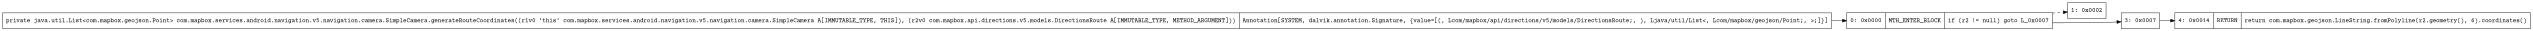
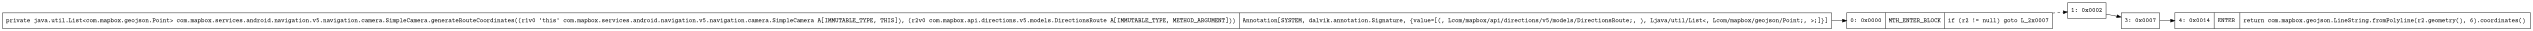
(1998, 20) -> (1998, 20)
(2227, 20) -> (2226, 20)
(2085, 23) -> (2112, 15)
